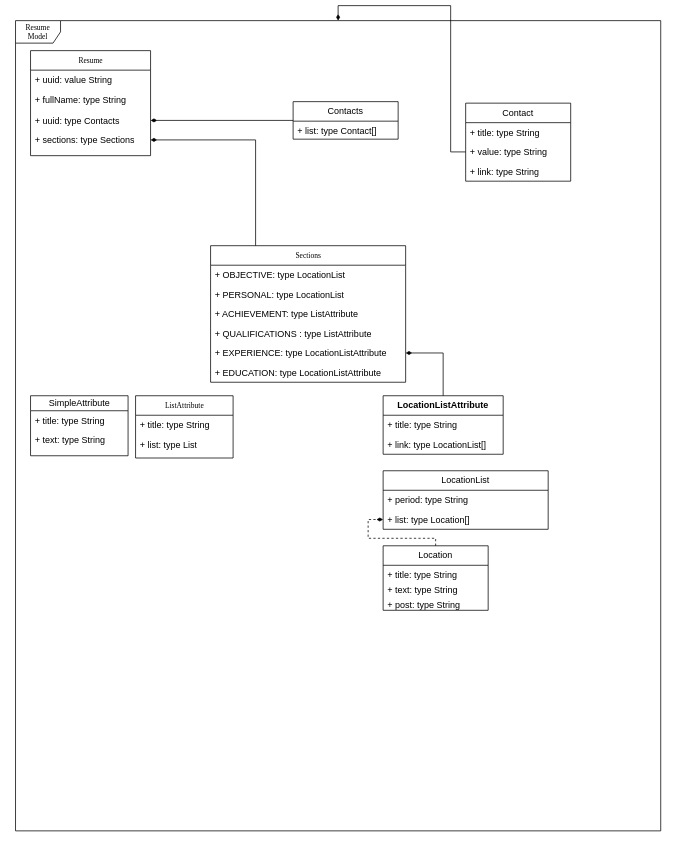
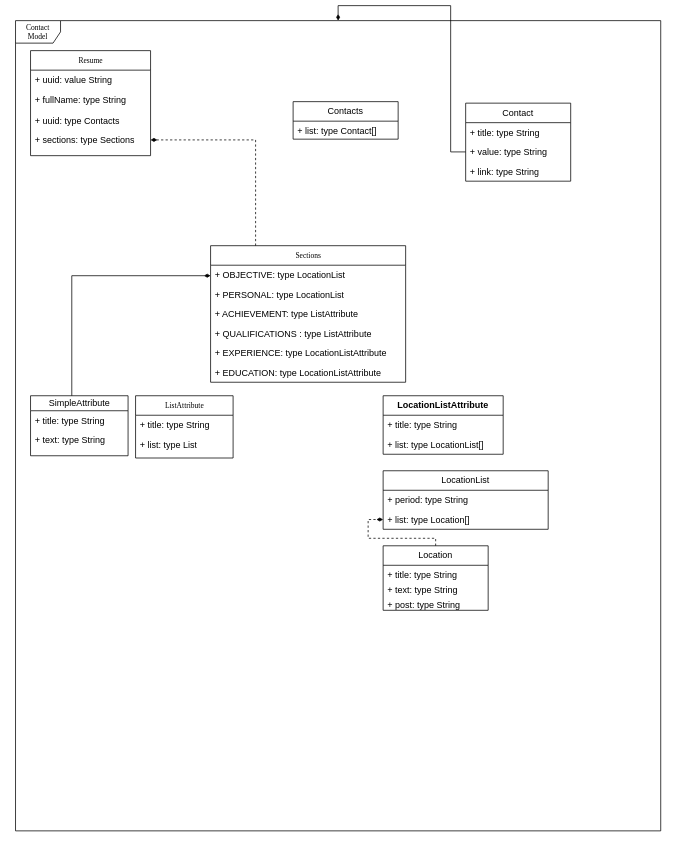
(38, 32) -> (38, 32)
(224, 120) -> none
(255, 142) -> (255, 142)
none -> (79, 276)
(443, 353) -> none
(444, 451) -> (444, 451)
